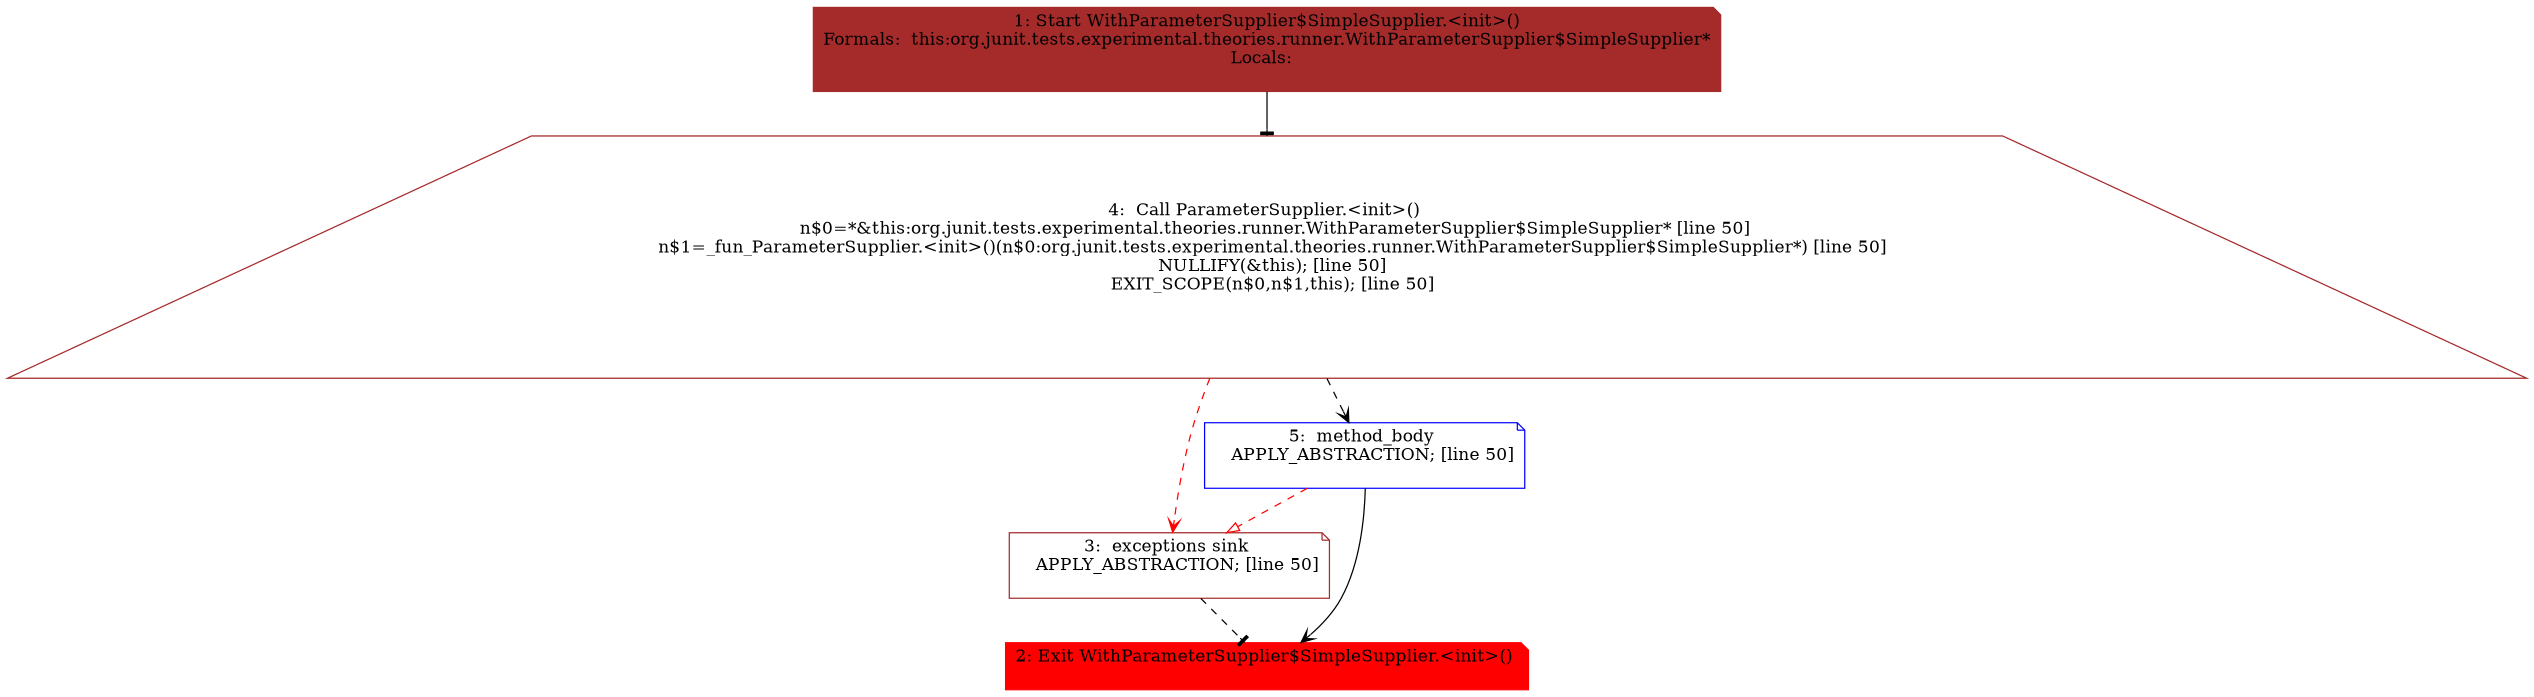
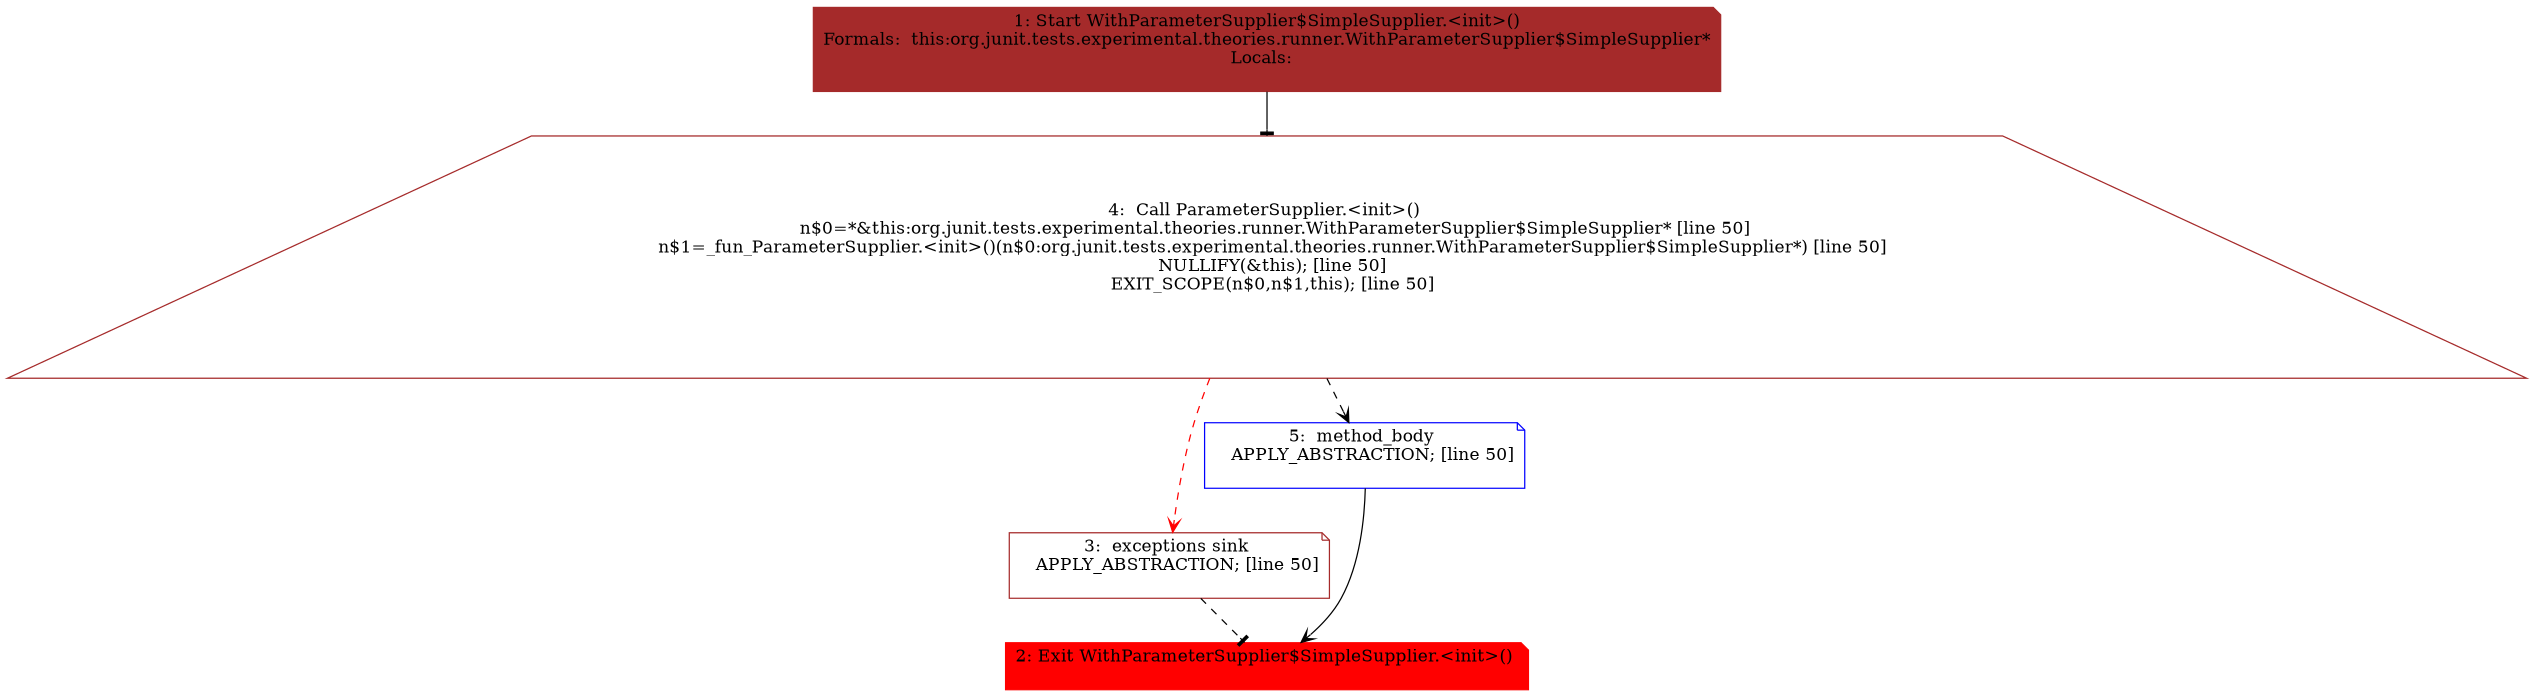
(1272, 508) -> none
